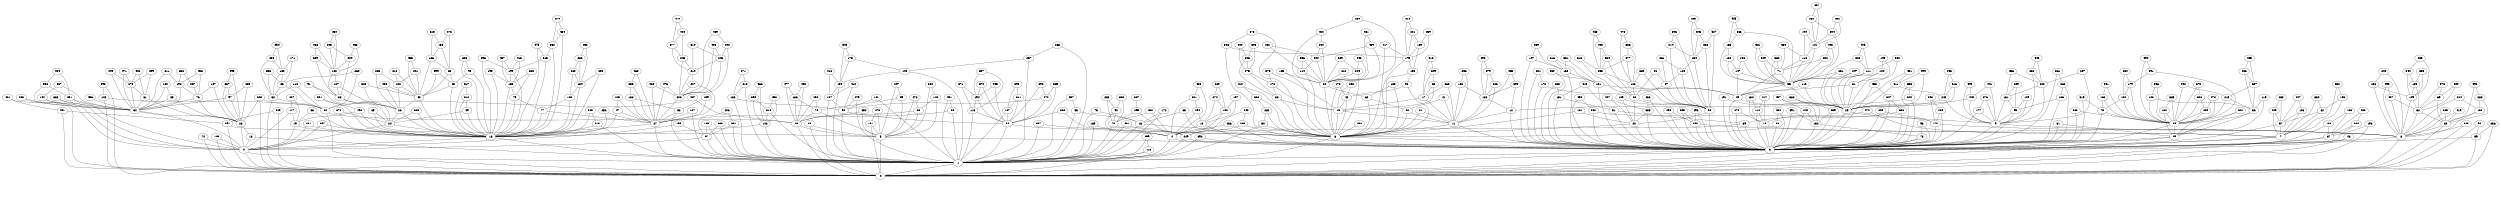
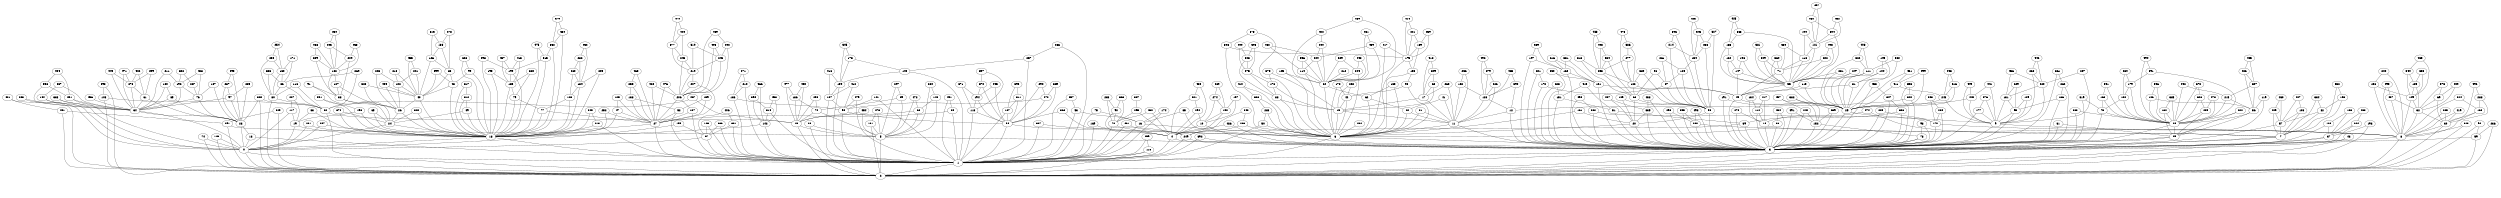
(974, 84) -> (982, 78)
none -> (686, 104)
